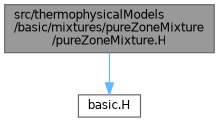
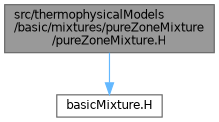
(109, 106) -> (109, 106)
